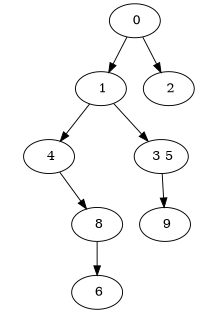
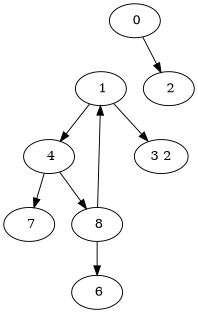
(120, 50) -> (99, 161)
(161, 157) -> (161, 157)
none -> (29, 224)
(165, 224) -> none
